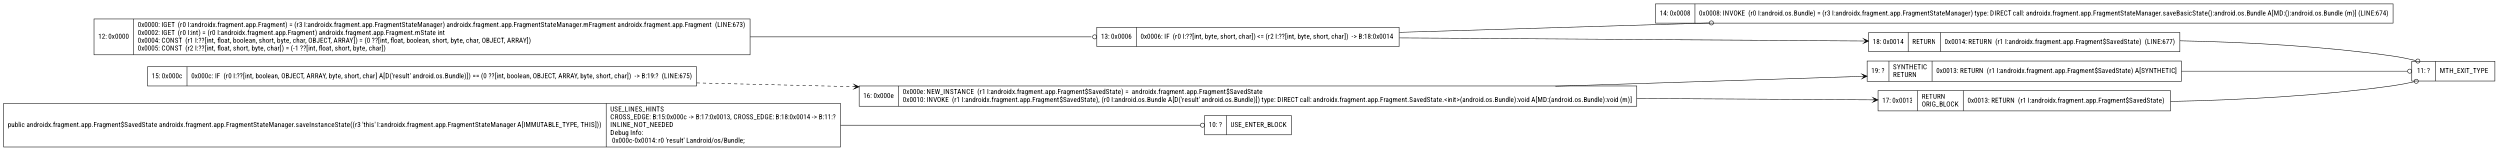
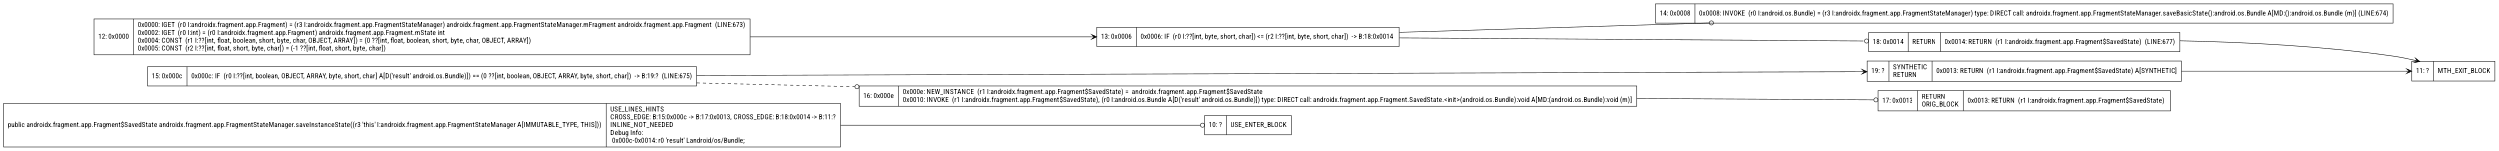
(921, 37) -> (921, 37)
(1631, 39) -> (1631, 39)
(2298, 46) -> (2298, 46)
(2294, 71) -> (2294, 71)
(2464, 71) -> (2464, 71)
(1709, 81) -> (1279, 74)
(776, 85) -> (776, 85)
(2293, 96) -> none
(1755, 99) -> (1755, 99)
